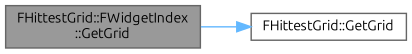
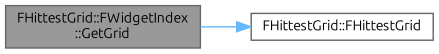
(329, 27) -> (342, 27)
